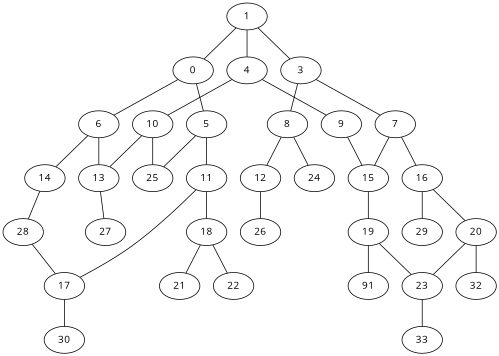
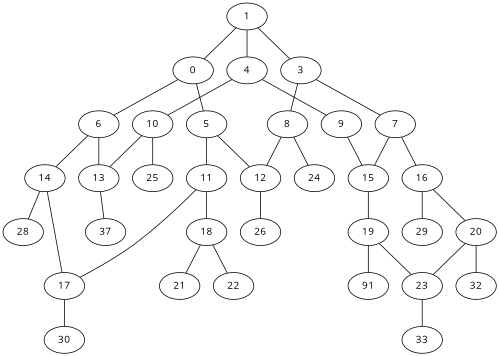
(180, 151) -> (233, 151)
(106, 232) -> (106, 232)
(44, 259) -> (55, 232)
